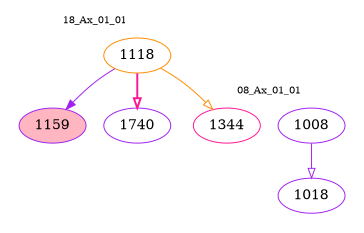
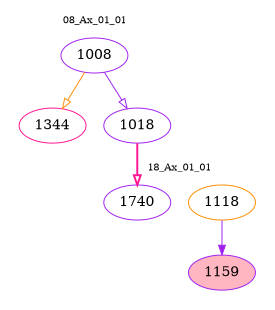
(137, 86) -> (137, 165)
(192, 90) -> (76, 86)
